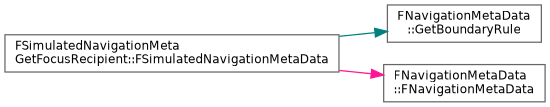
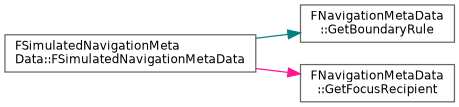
(172, 53) -> (130, 53)
(464, 83) -> (377, 83)
